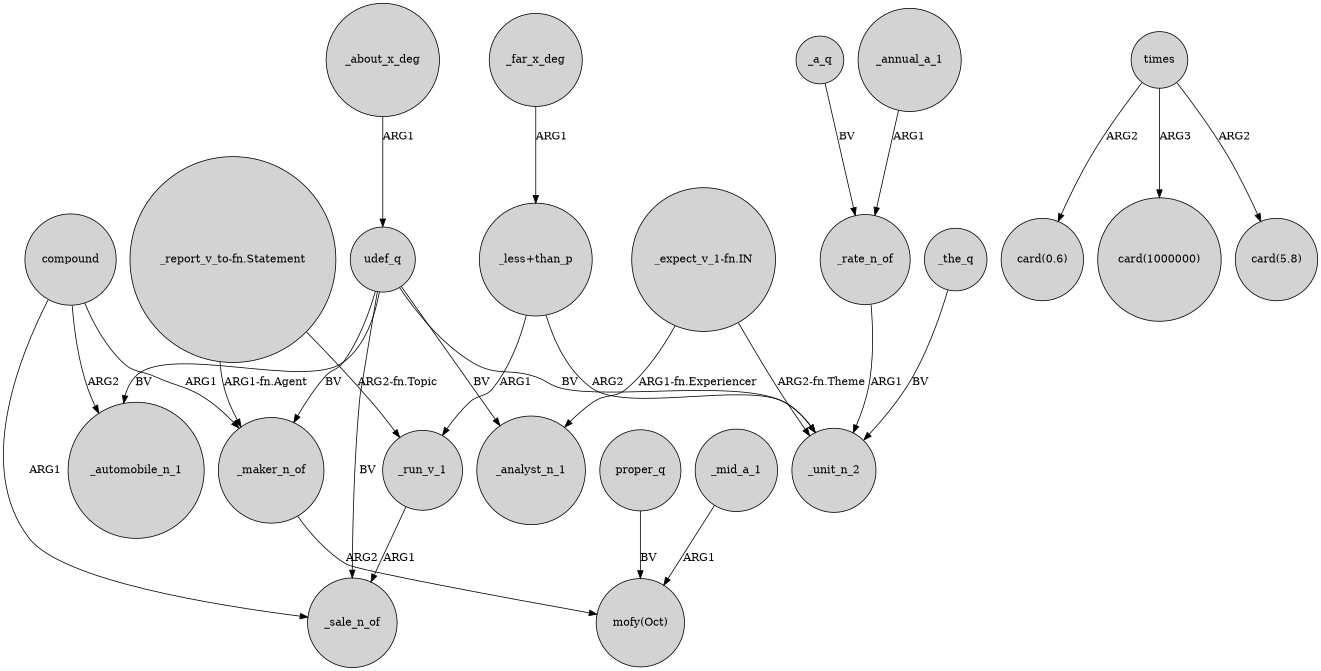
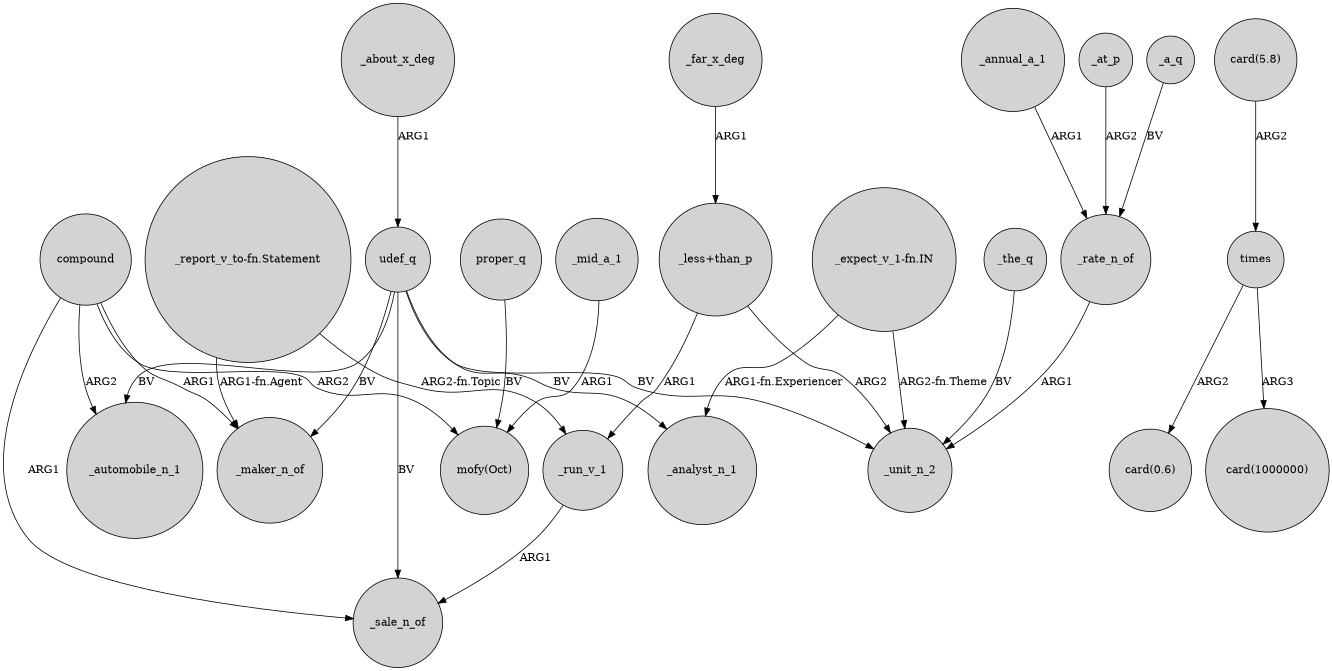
none -> (1106, 60)
(1222, 146) -> (1256, 162)
(433, 584) -> (236, 372)
